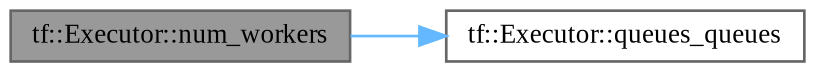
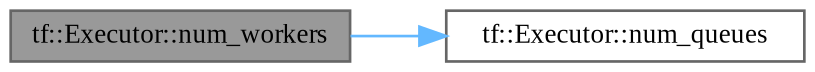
(625, 36) -> (625, 36)
